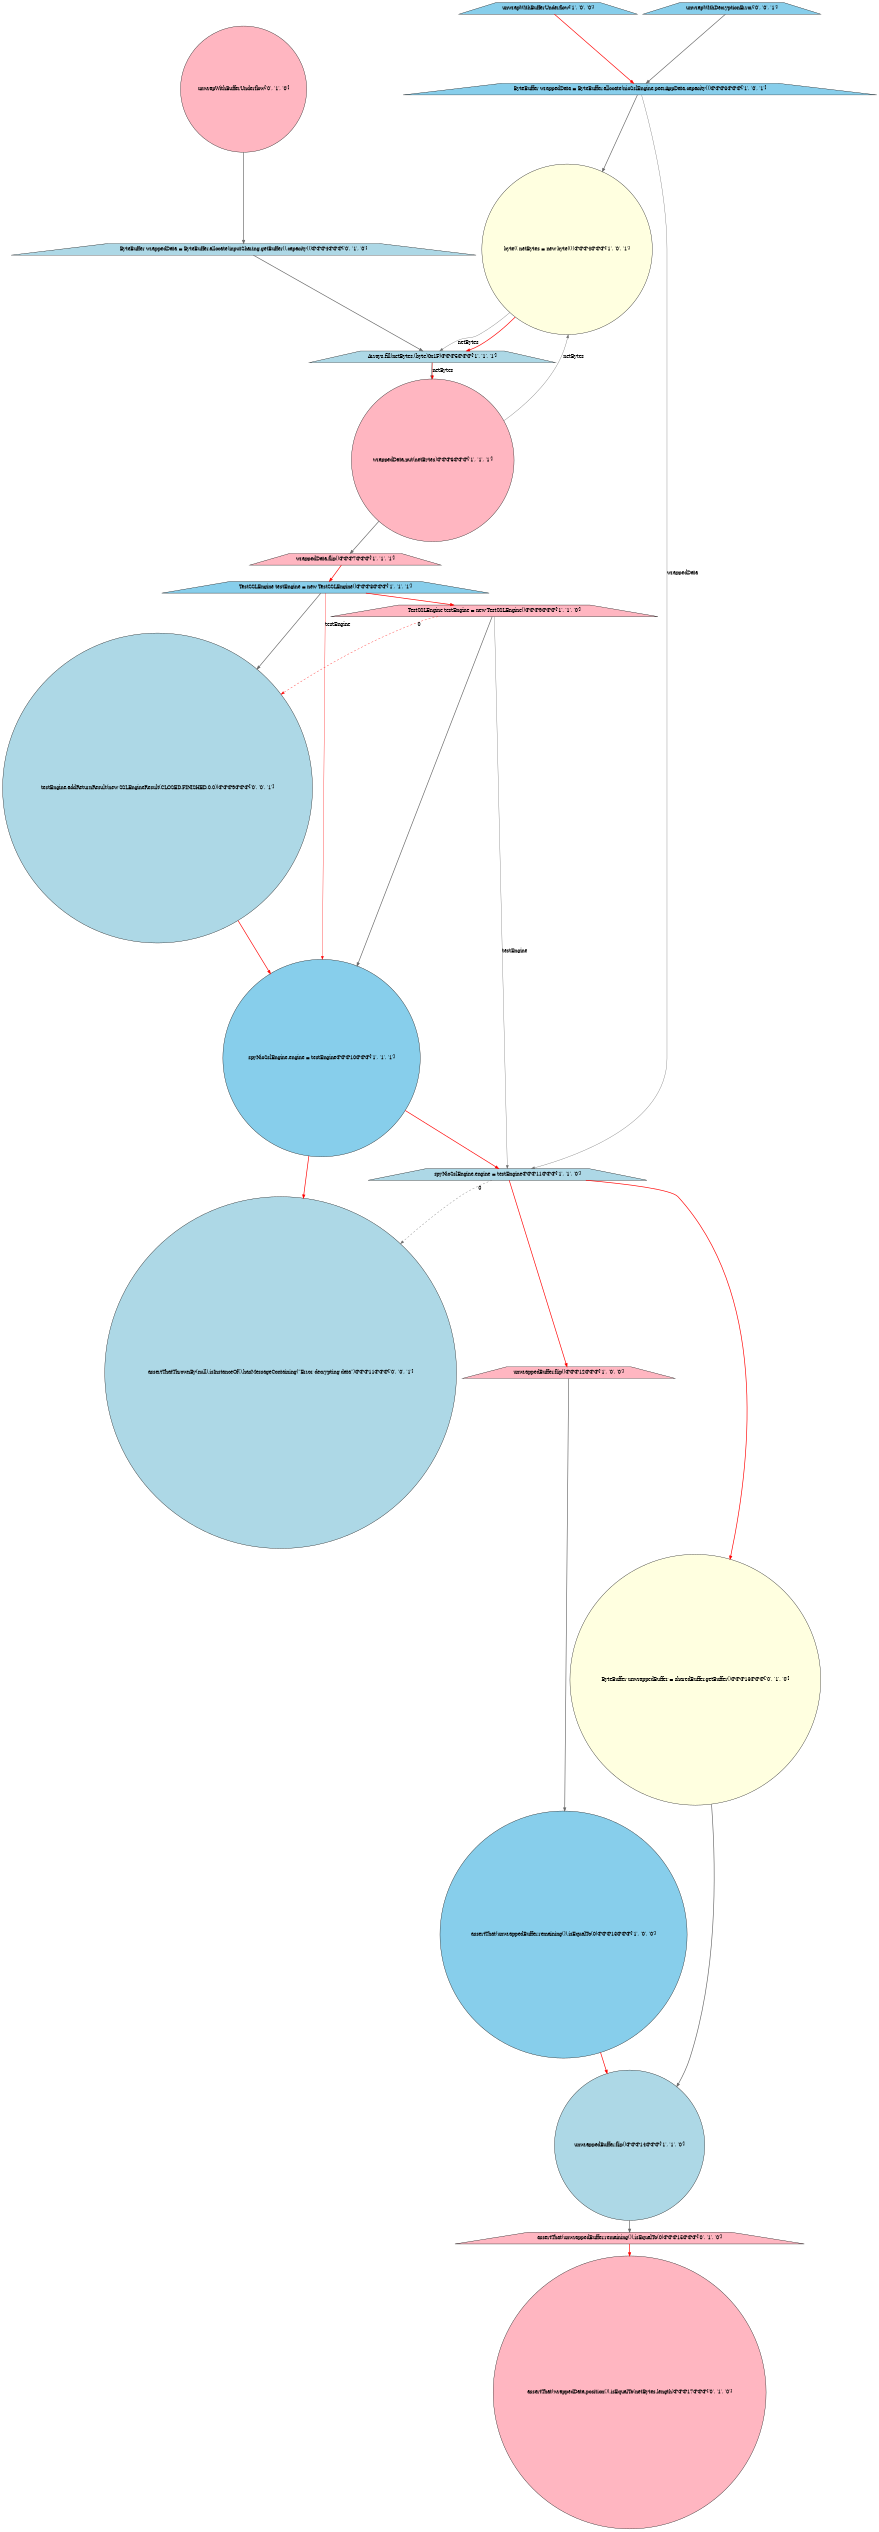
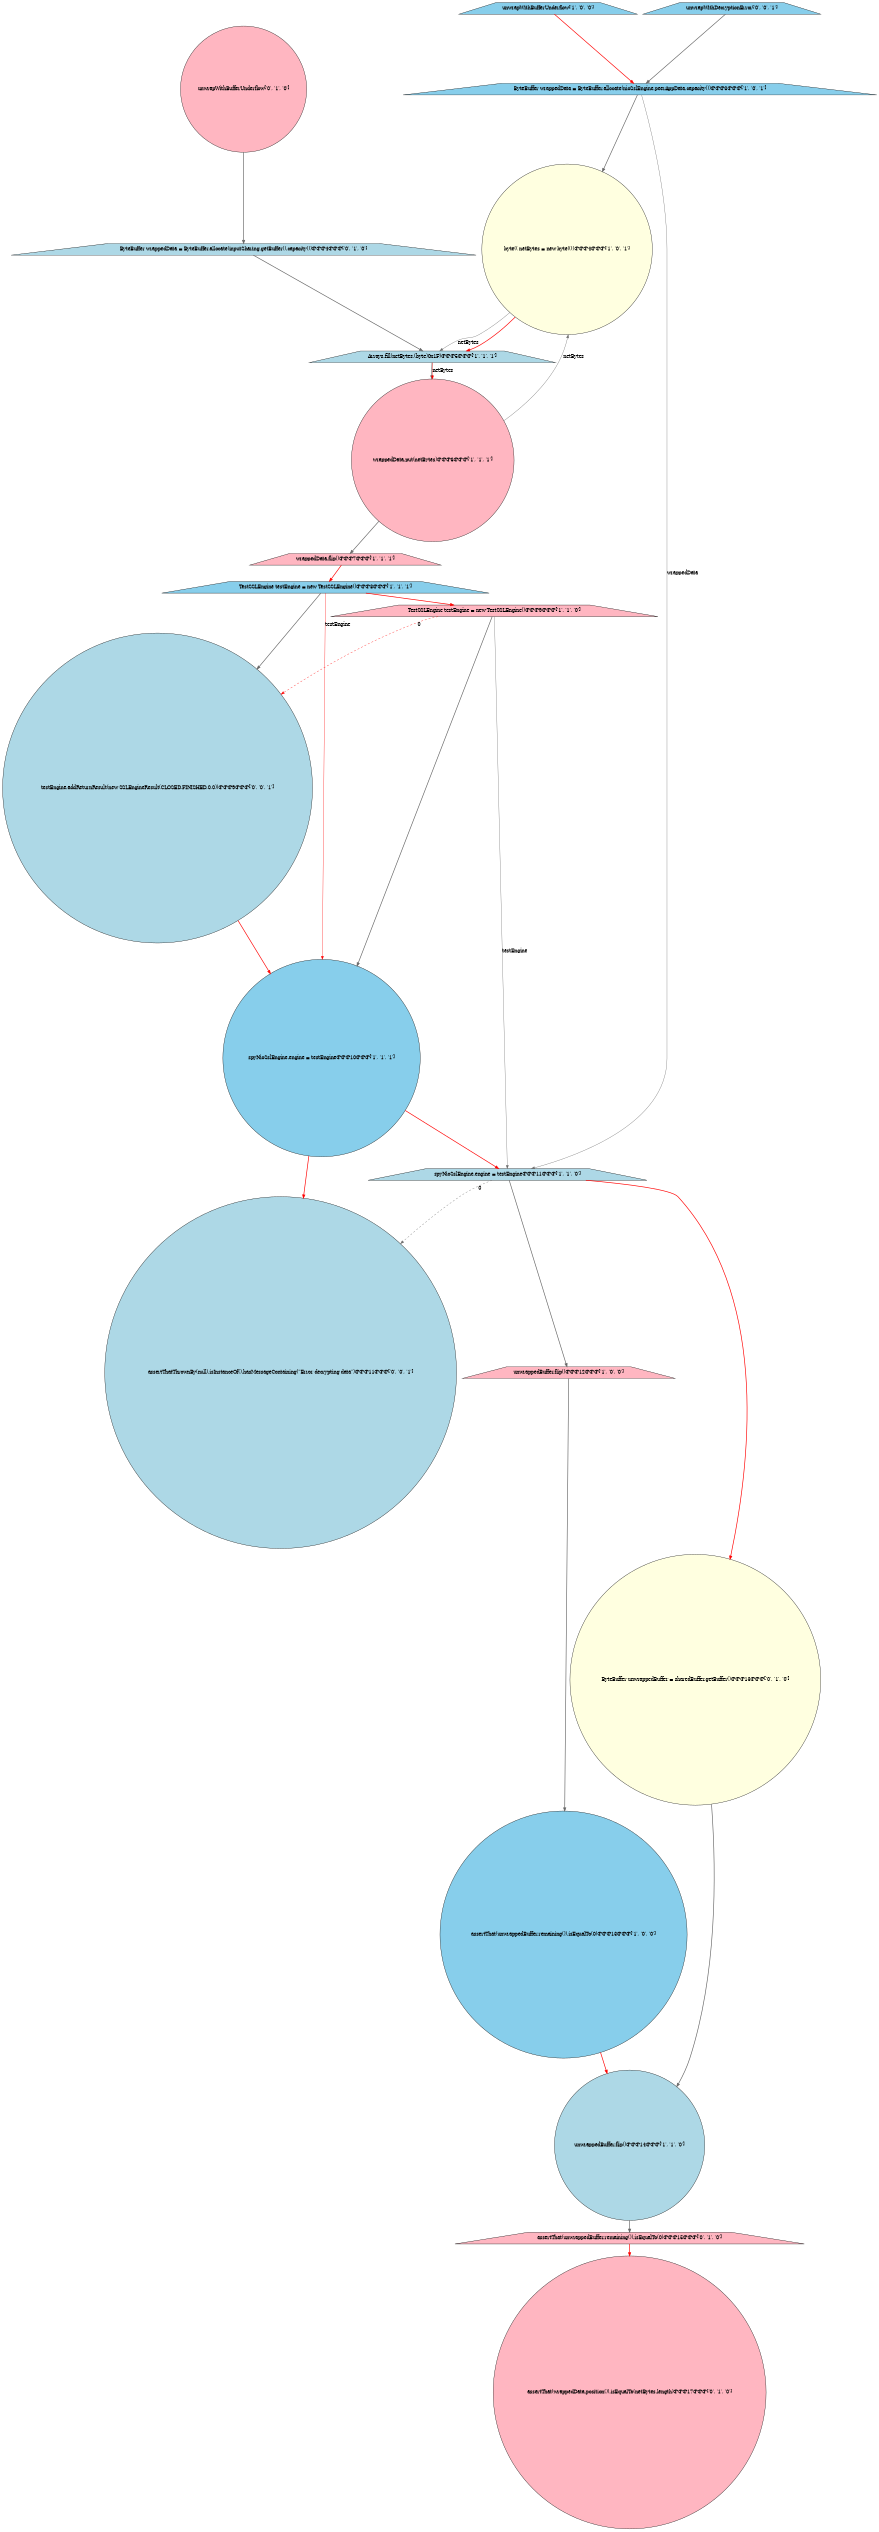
(538, 1272) -> (538, 1272)
